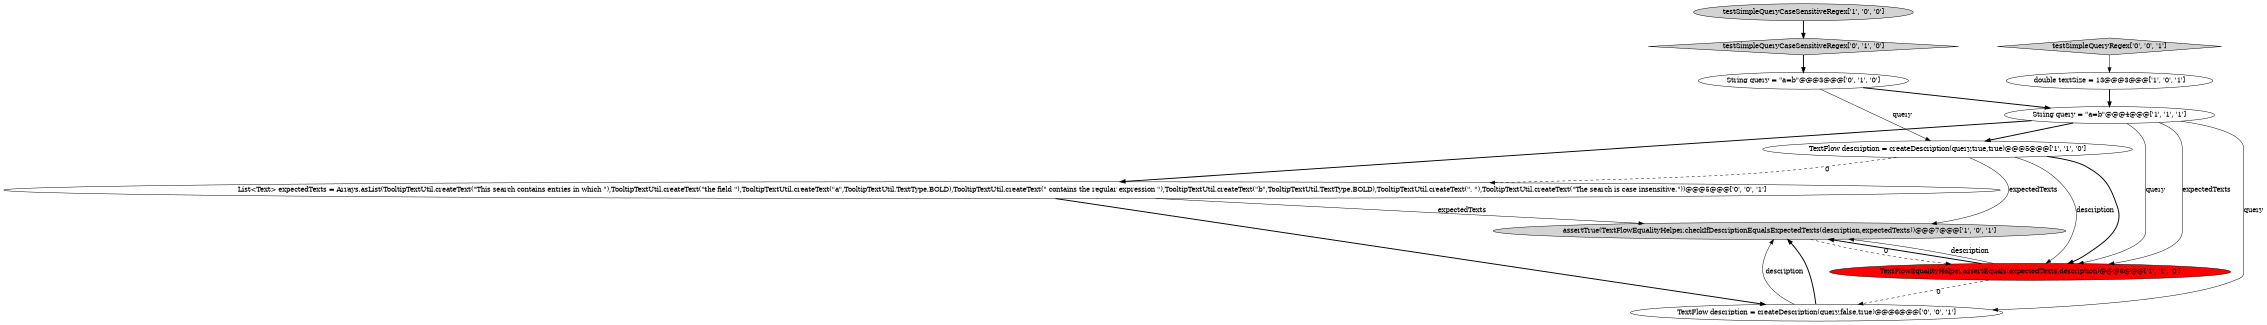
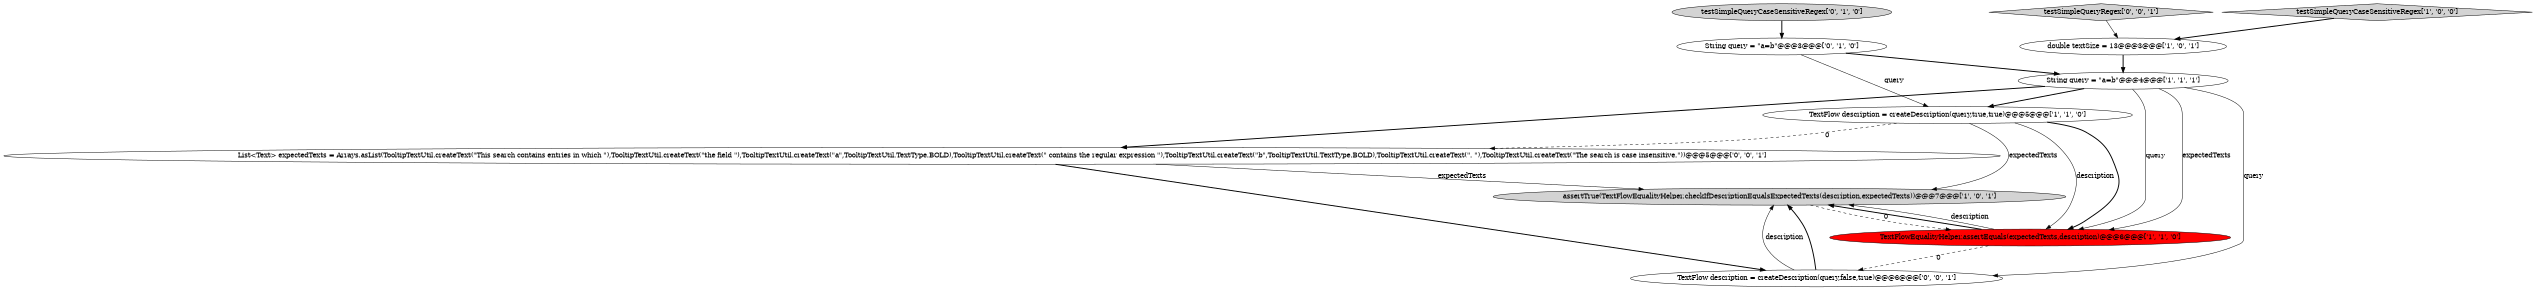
(1803, 12) -> (2377, 12)
(1803, 27) -> (2257, 28)
(1803, 46) -> (1782, 12)
